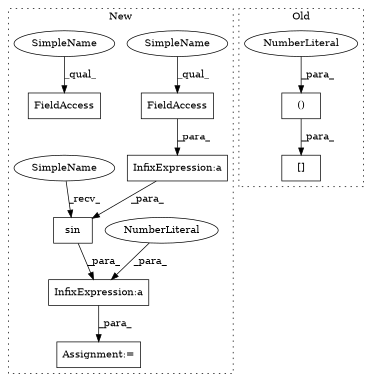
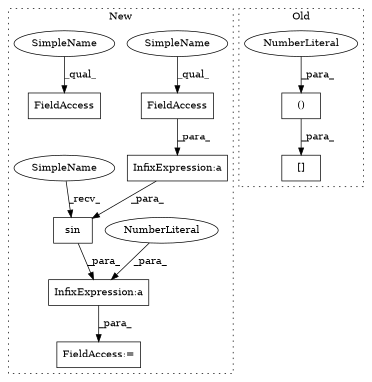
(99, 355) -> (99, 355)
